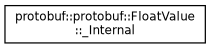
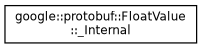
(105, 24) -> (101, 24)
